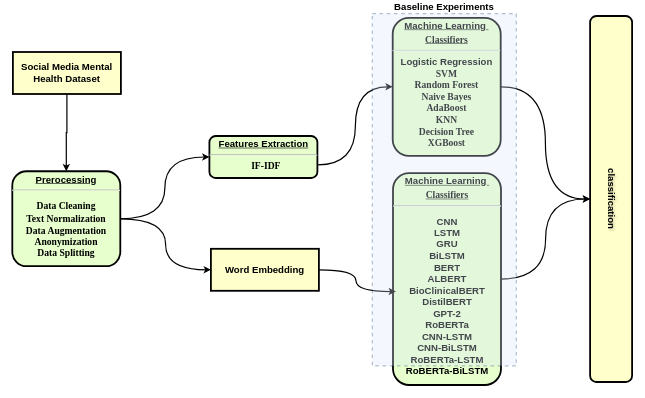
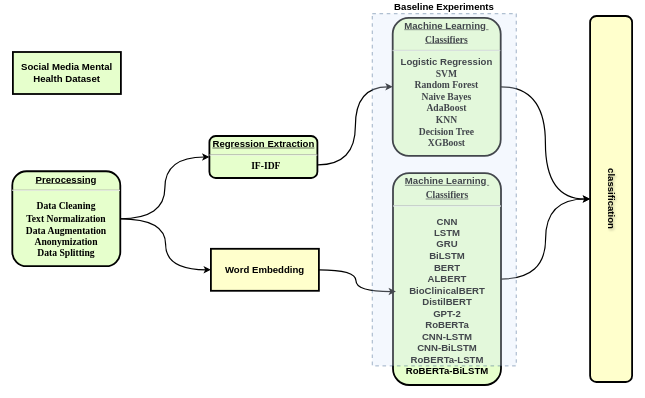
(67, 73) -> (67, 73)
(67, 131) -> none
(264, 136) -> (264, 136)
